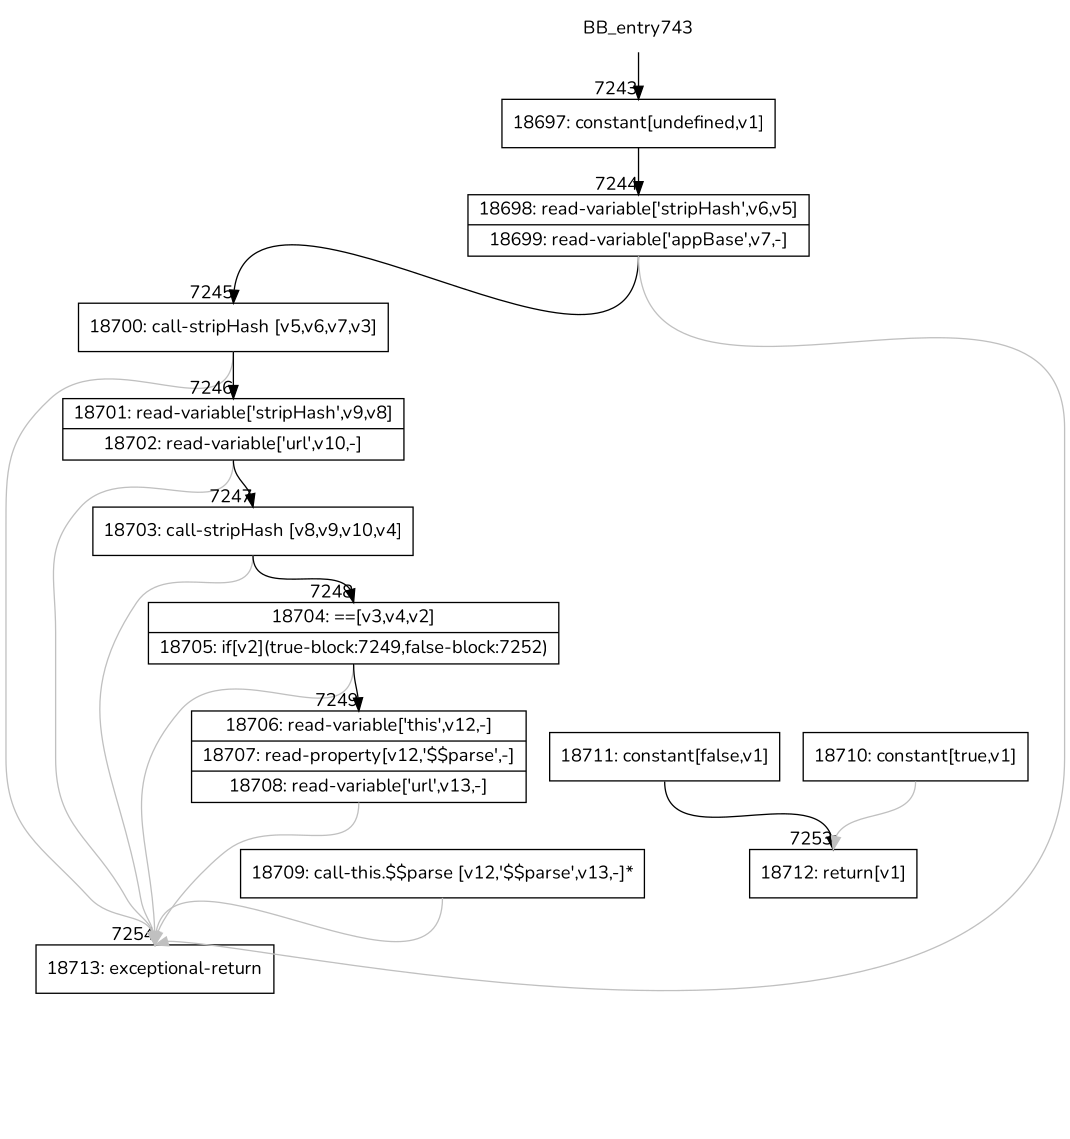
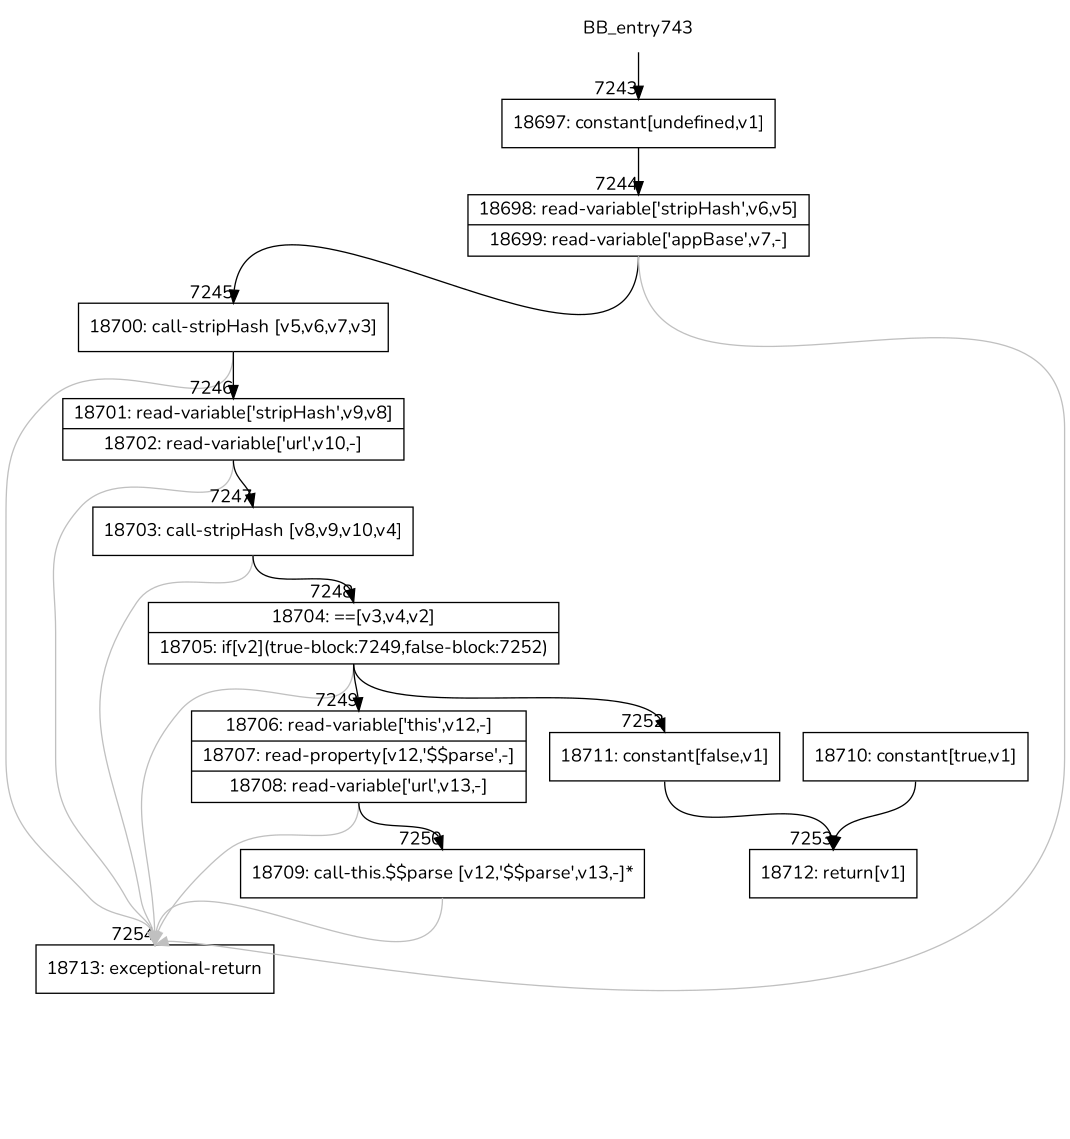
none -> (503, 698)
(881, 814) -> (881, 814)
none -> (394, 826)
